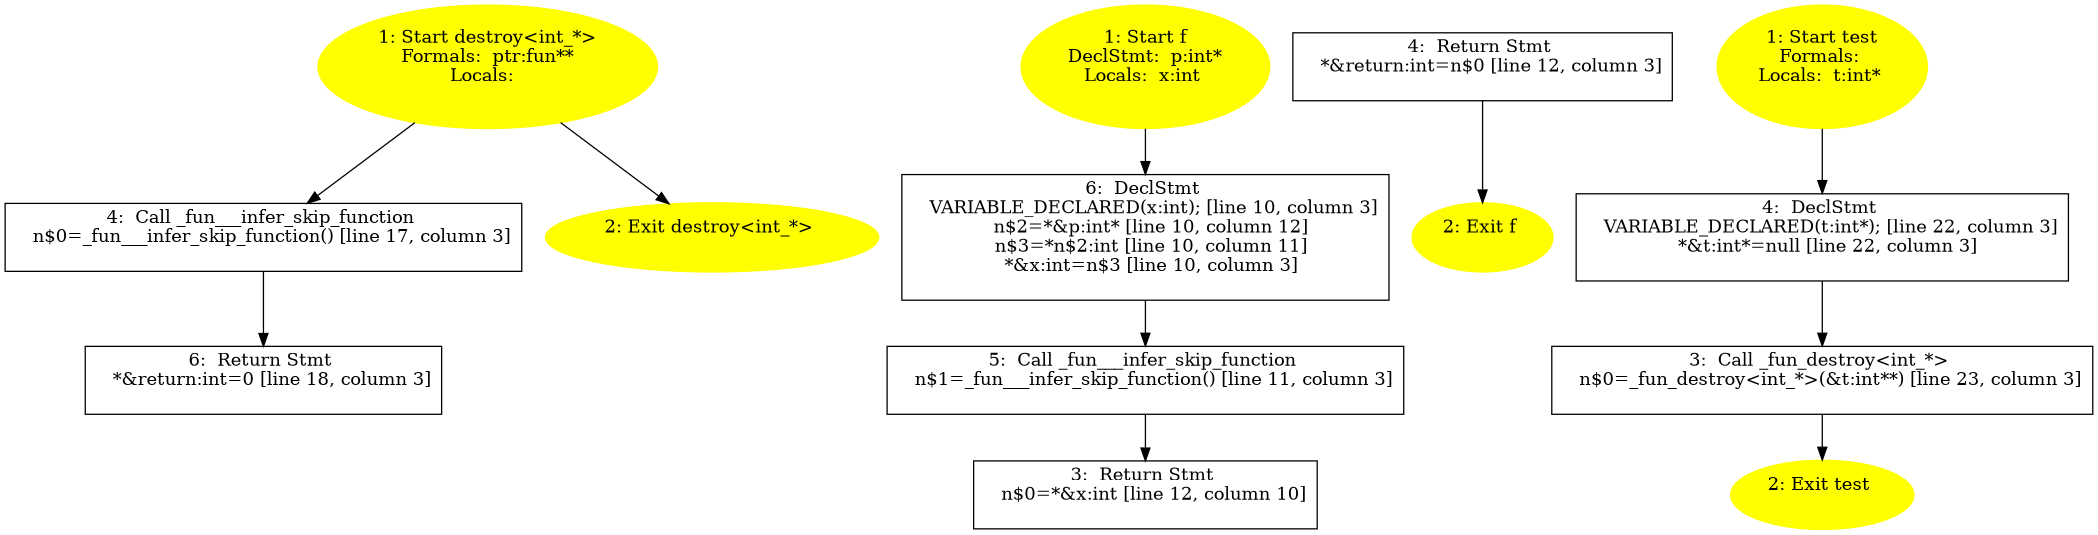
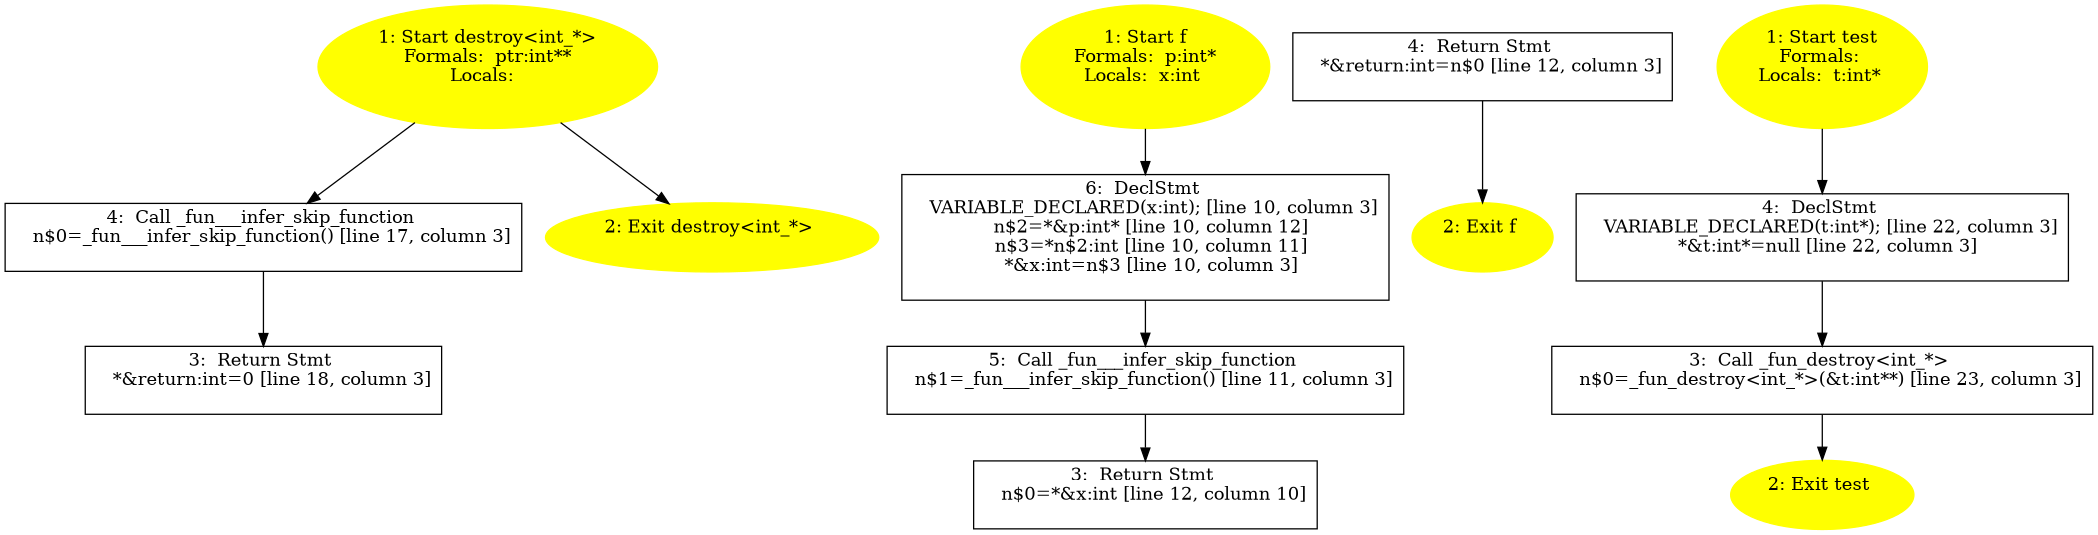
(488, 67) -> (488, 67)
(1145, 67) -> (1145, 67)
(263, 380) -> (263, 380)
